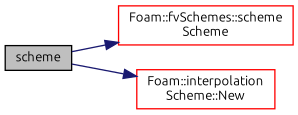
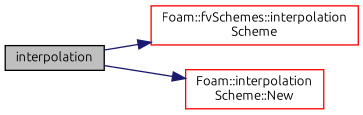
(206, 25) -> (255, 25)
(38, 58) -> (55, 58)
